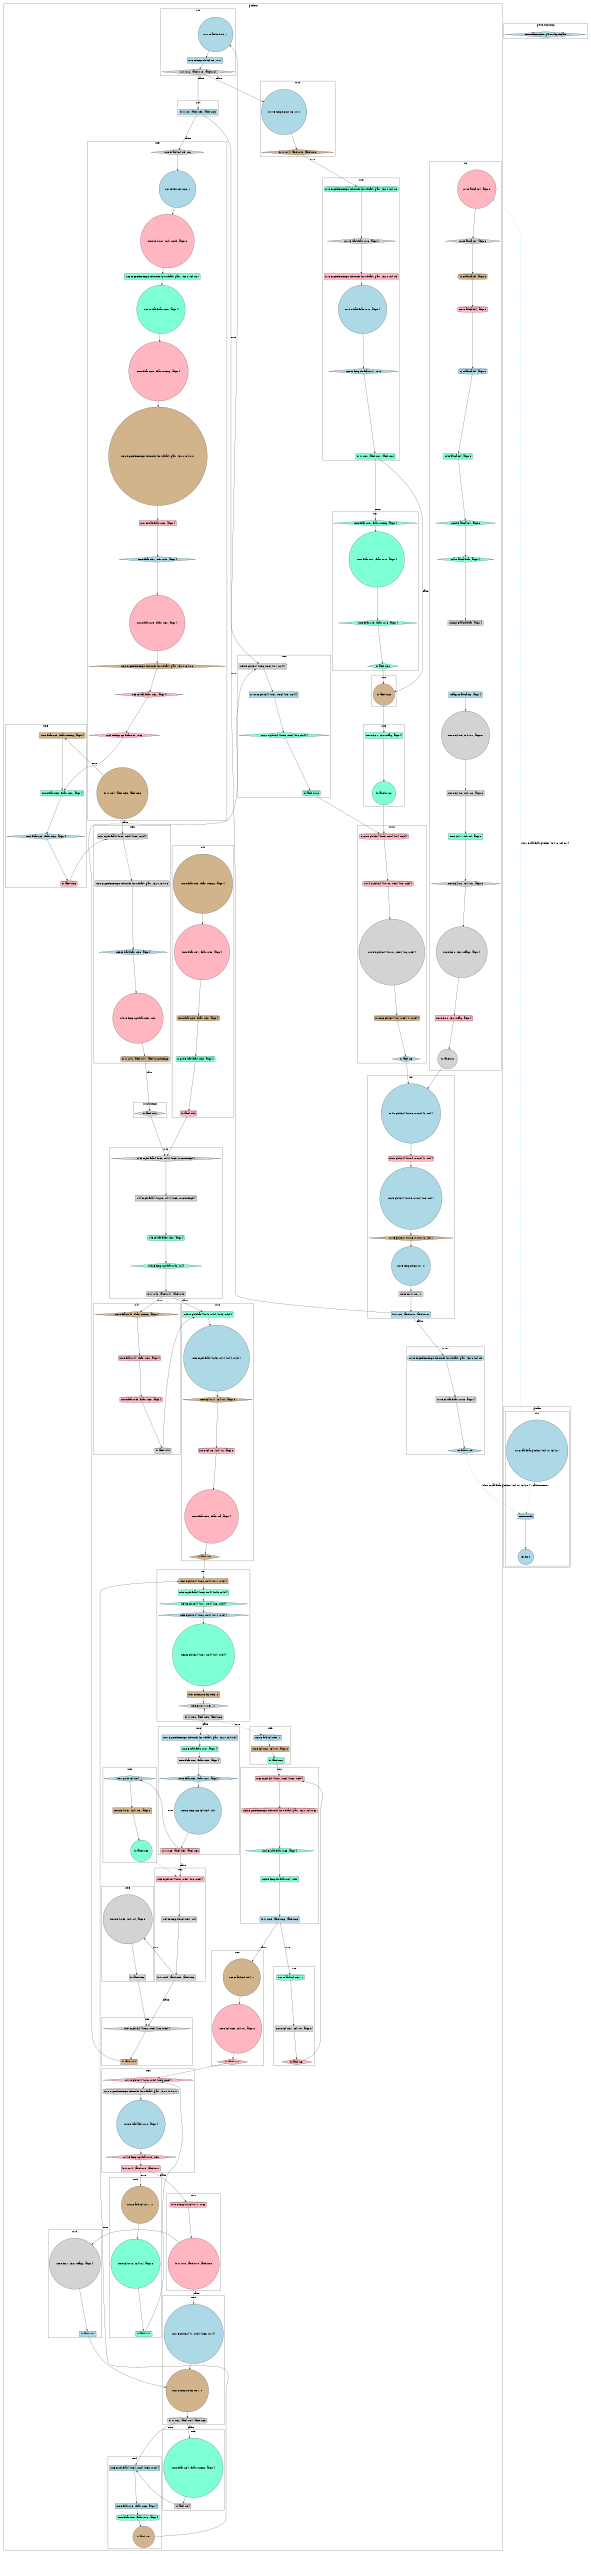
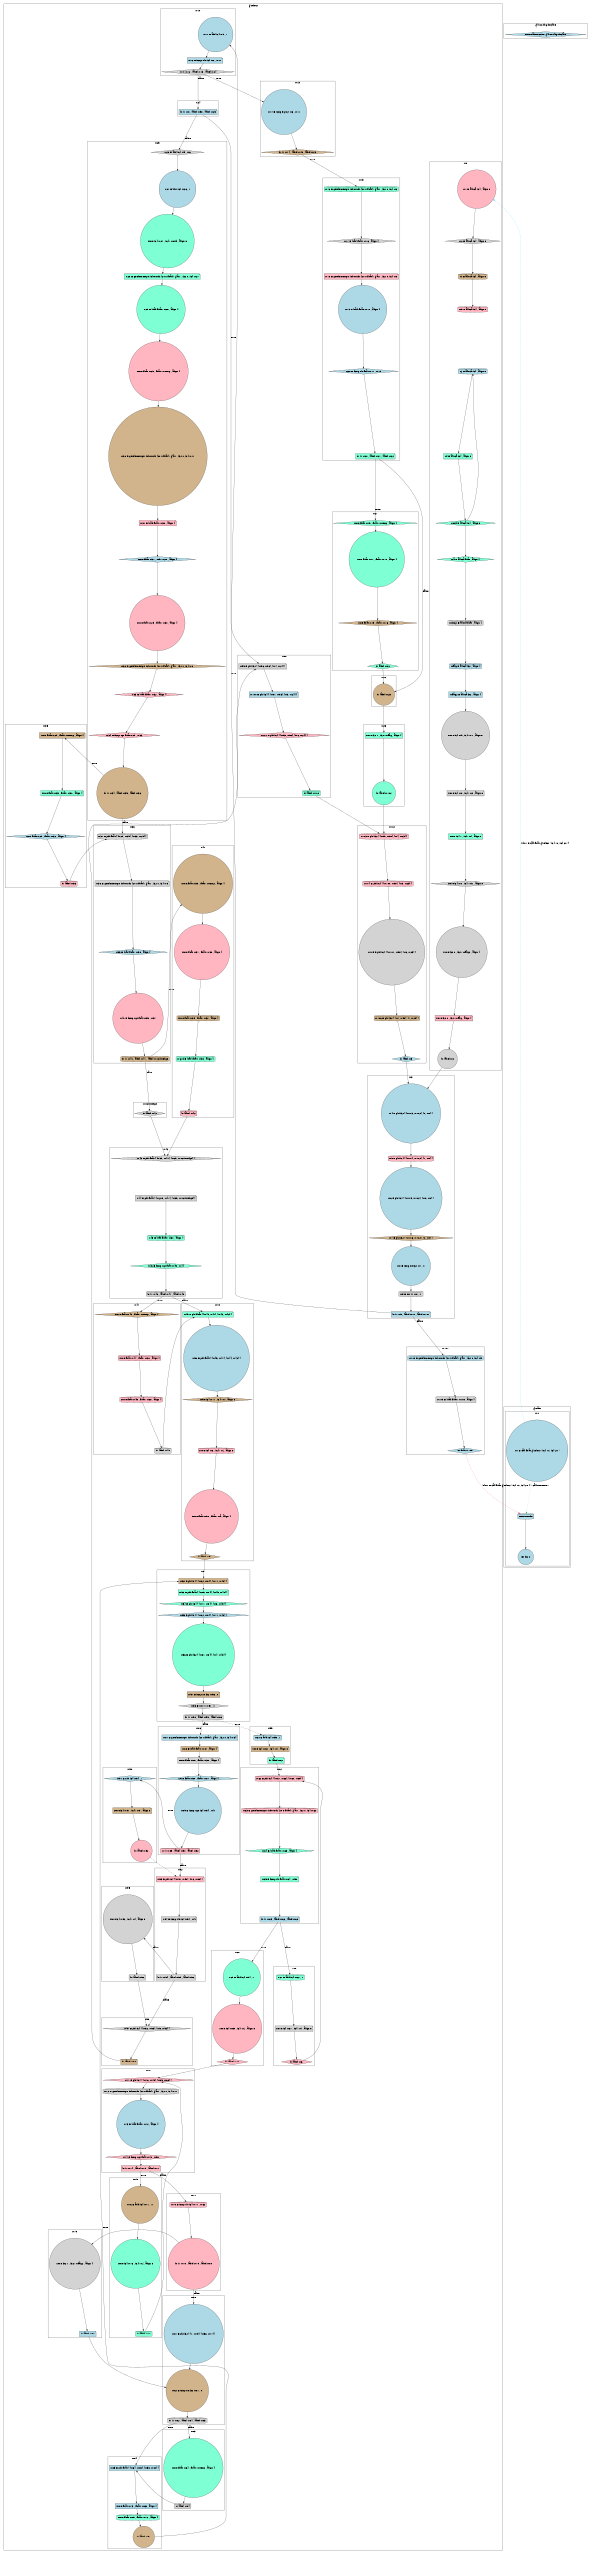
(198, 11) -> (198, 11)
(546, 25) -> (546, 25)
(219, 79) -> (219, 79)
(167, 241) -> (167, 241)
(473, 340) -> (477, 449)
(378, 623) -> (378, 623)
none -> (466, 666)
(284, 735) -> (284, 735)
(95, 766) -> (124, 752)
none -> (169, 983)
(166, 1178) -> none
(205, 1712) -> (202, 1711)
(200, 1749) -> (200, 1749)
(141, 1851) -> (141, 1851)
(156, 1948) -> (156, 1948)
(264, 1948) -> (264, 1948)
(288, 1948) -> (288, 1948)
(242, 1977) -> (242, 1977)
(148, 2071) -> (148, 2071)
(141, 2124) -> (141, 2124)
